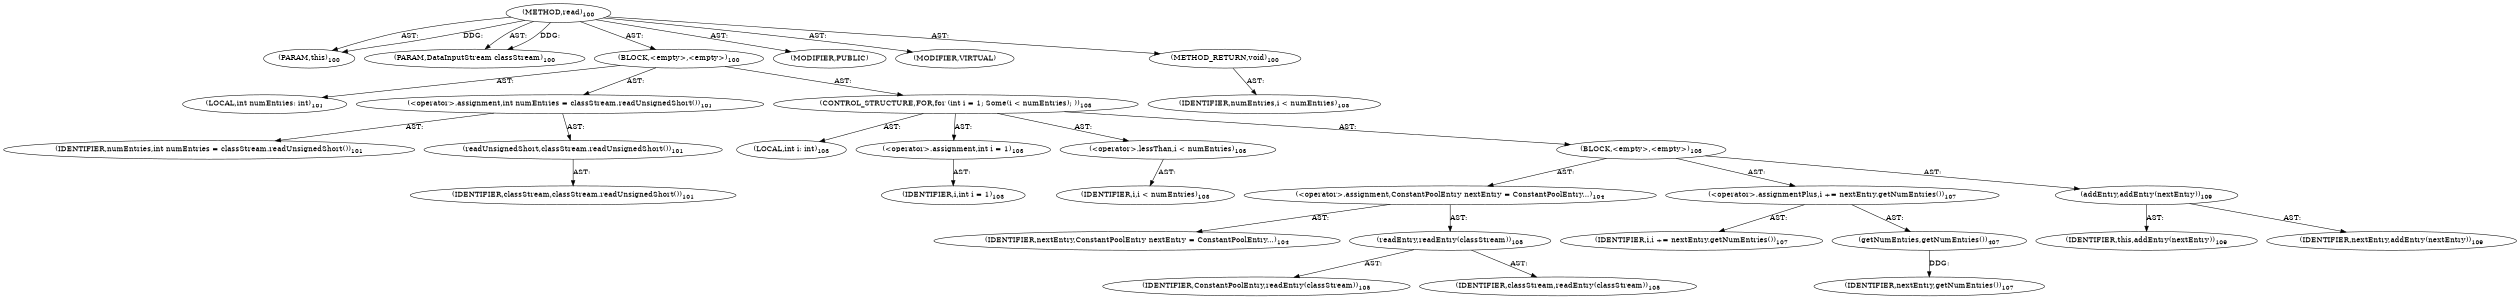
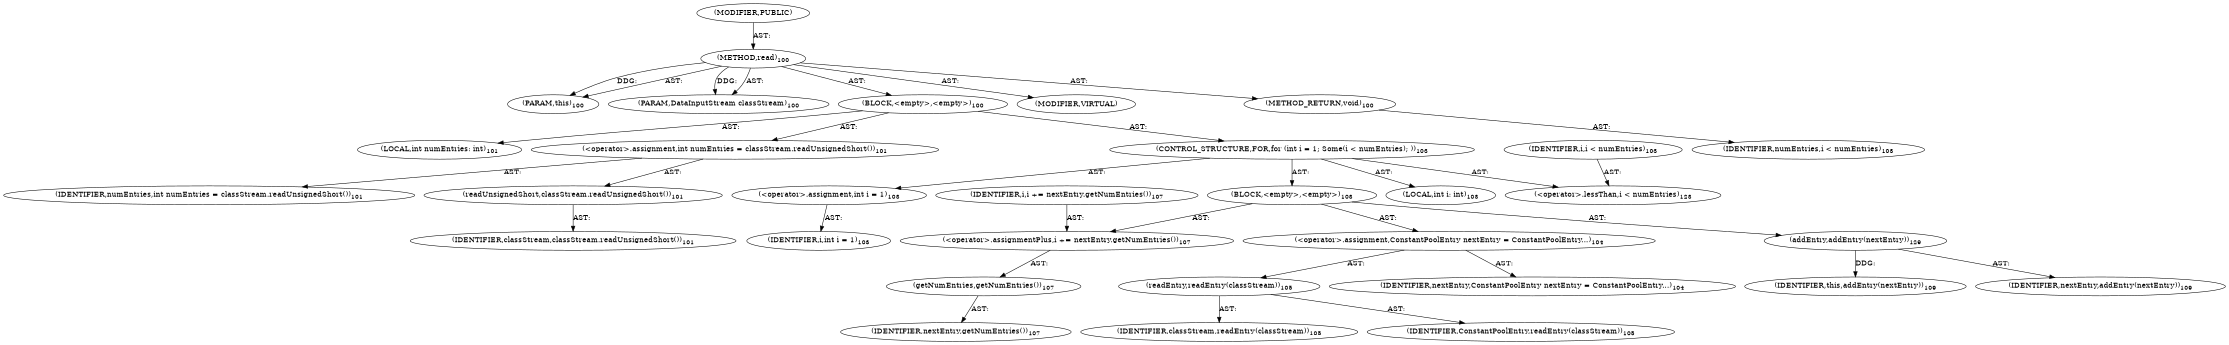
(691, 35) -> (753, 33)
(1241, 149) -> (1686, 195)
(1158, 170) -> (1602, 170)
(2207, 195) -> (1915, 240)
(1764, 217) -> (1067, 215)
(2157, 218) -> (1867, 264)
(1994, 240) -> (1048, 286)
(1941, 264) -> (982, 309)
